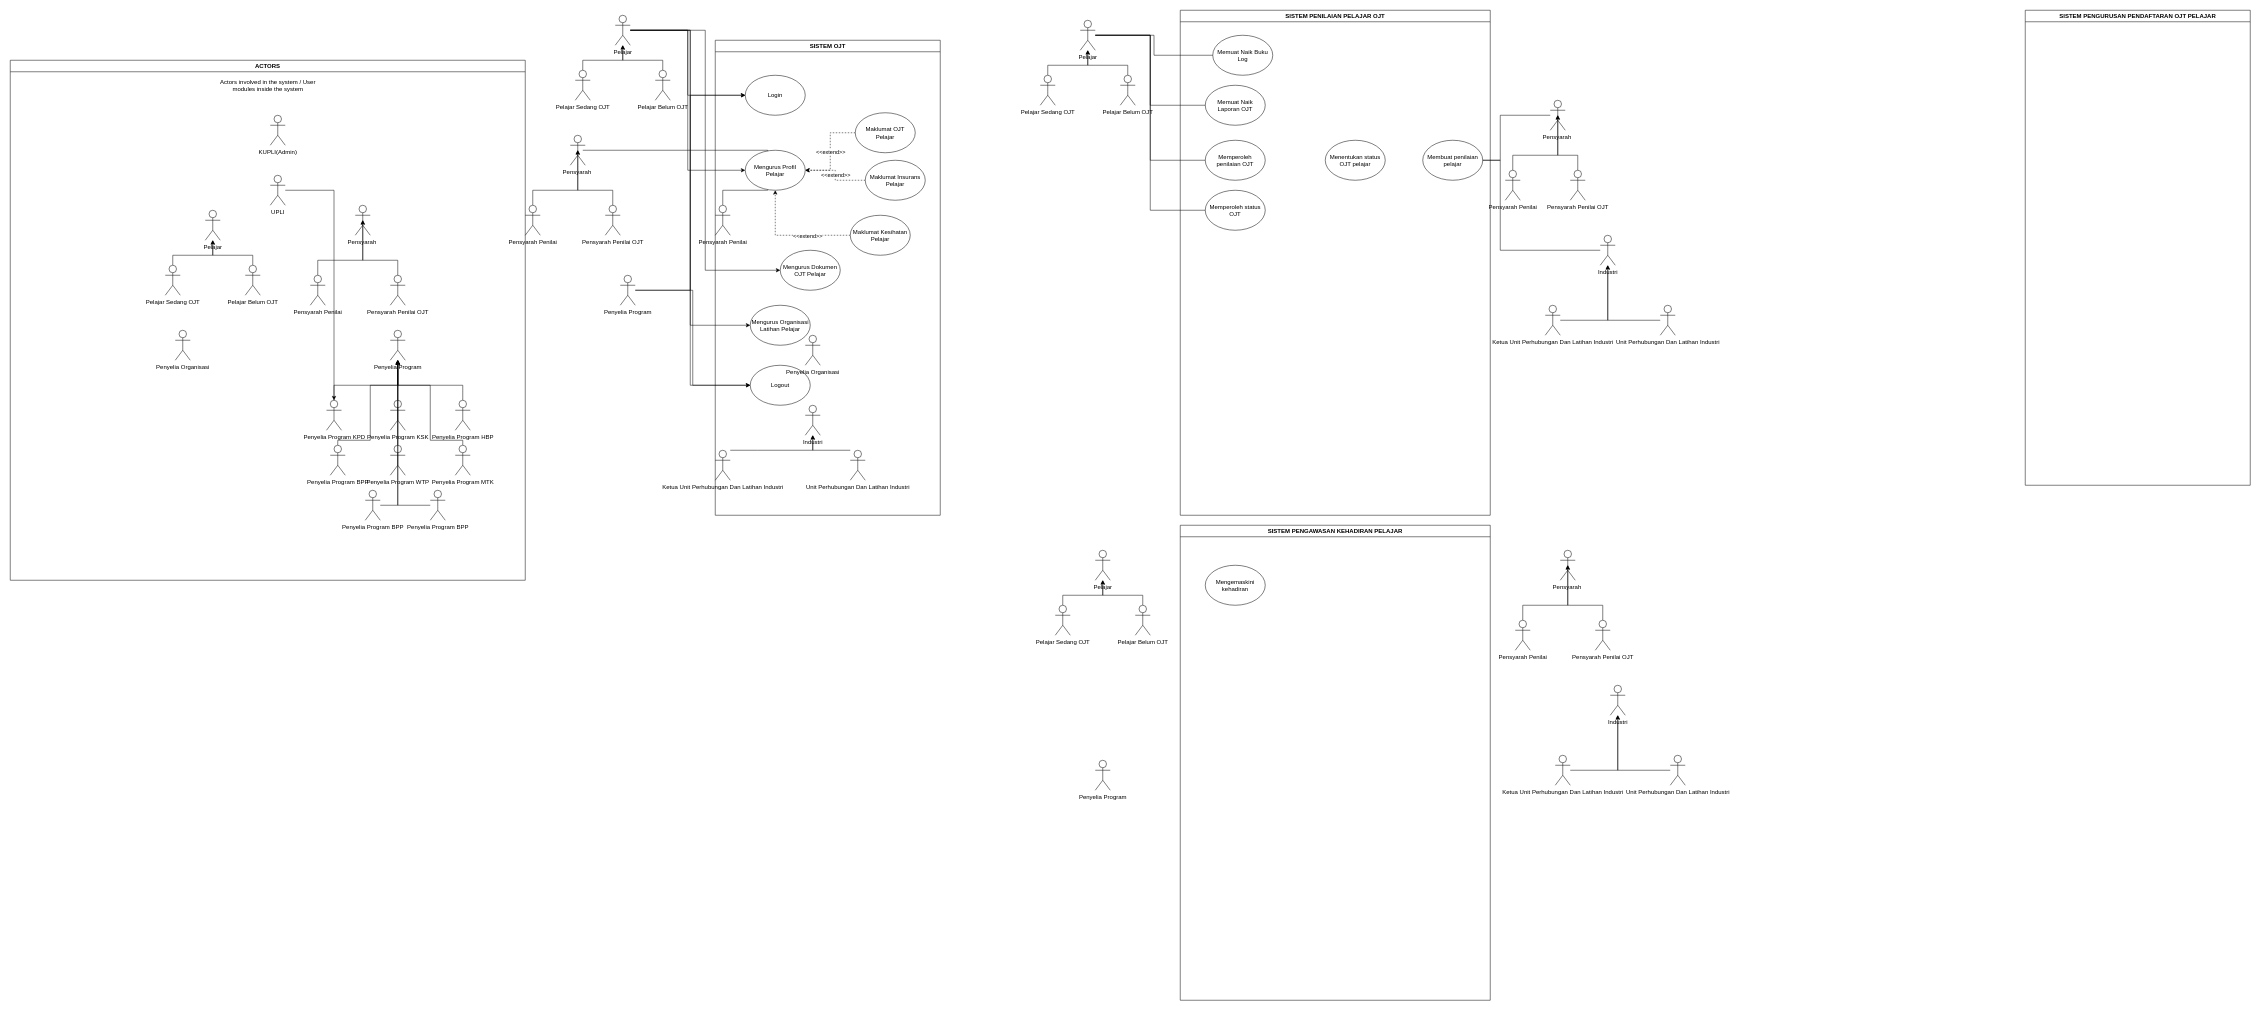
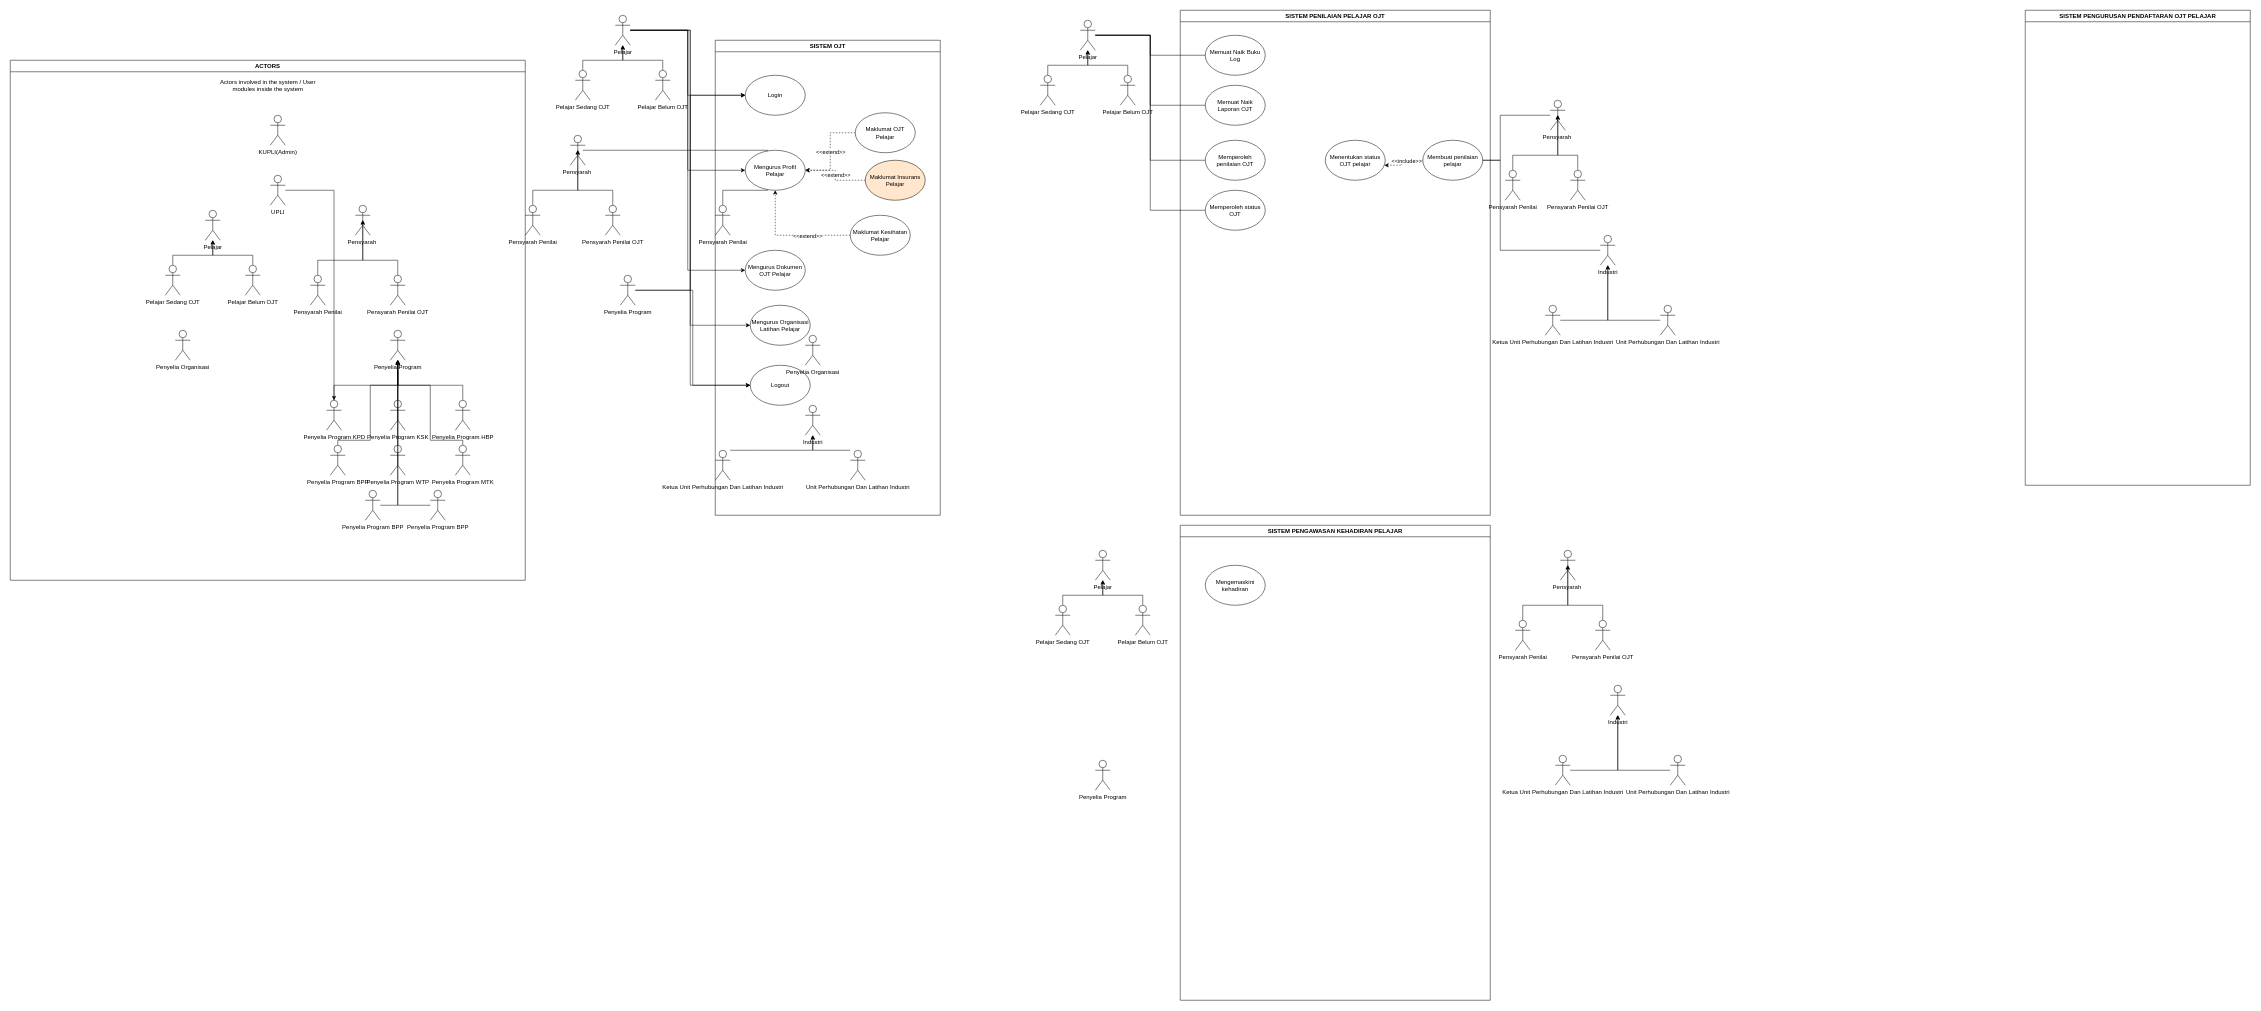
(1243, 55) -> (1235, 55)
none -> (1408, 160)
(895, 180) -> (895, 180)
(810, 270) -> (775, 270)
